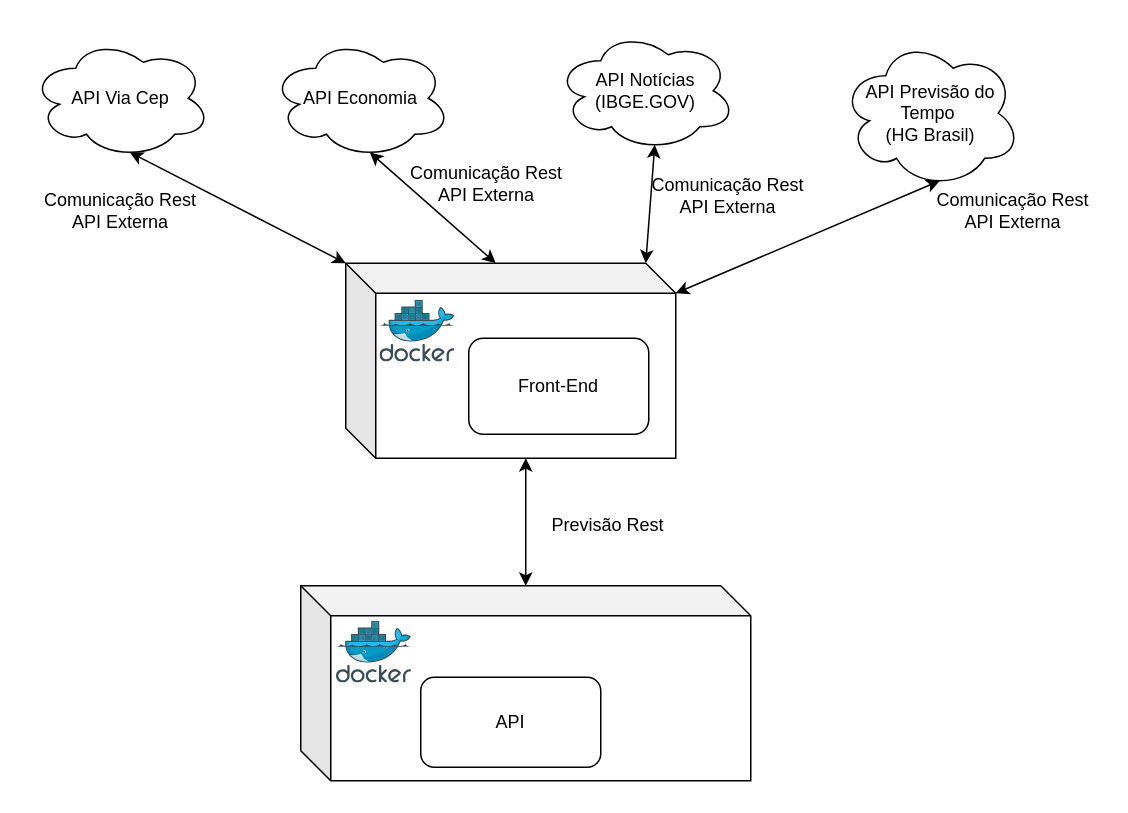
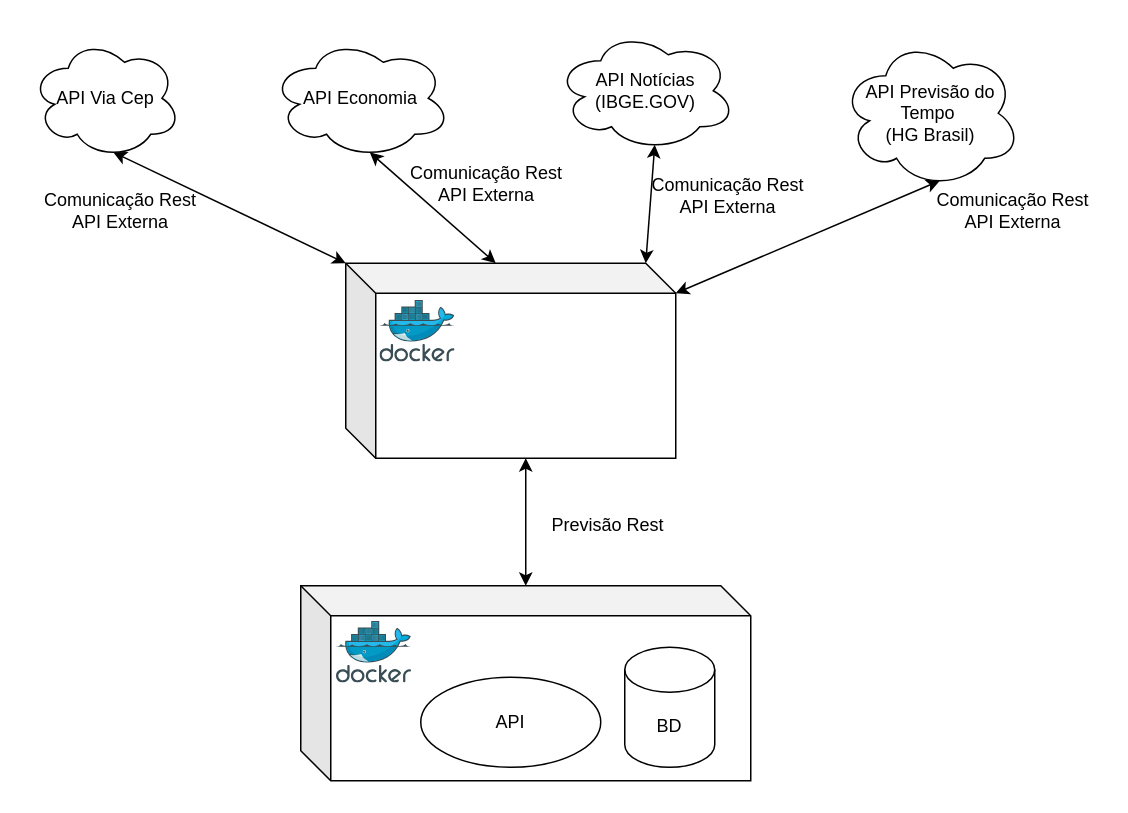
(121, 98) -> (106, 98)
(559, 386) -> none
none -> (670, 707)
(511, 722) -> (511, 722)
